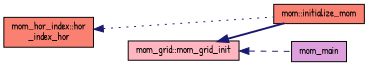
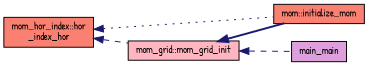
none -> (116, 41)
(319, 52) -> (319, 52)
